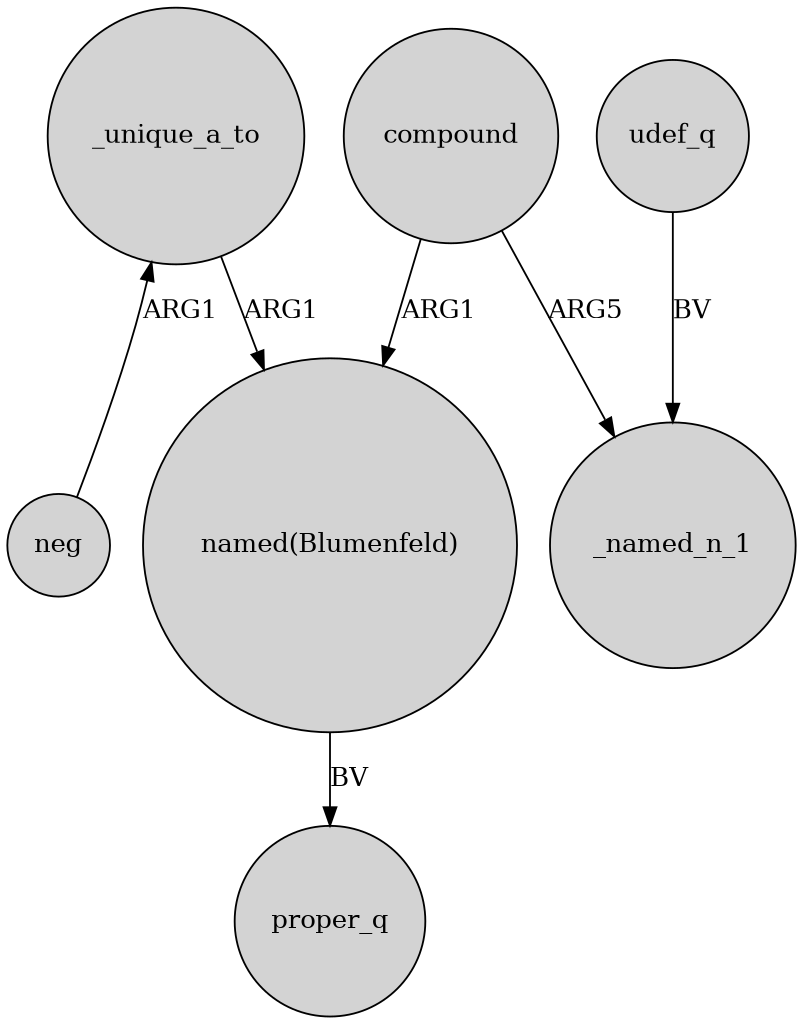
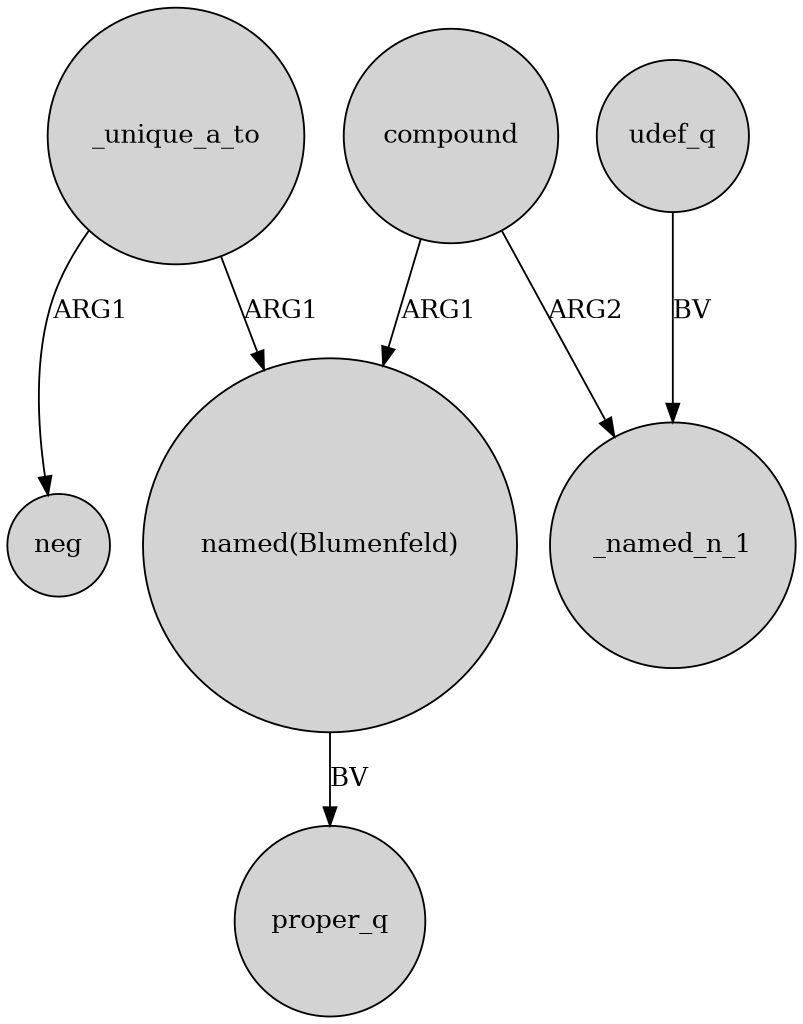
(586, 311) -> (586, 311)
(116, 390) -> (42, 349)
